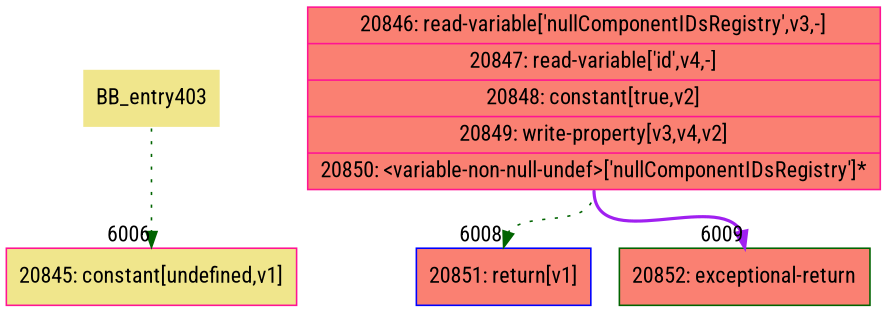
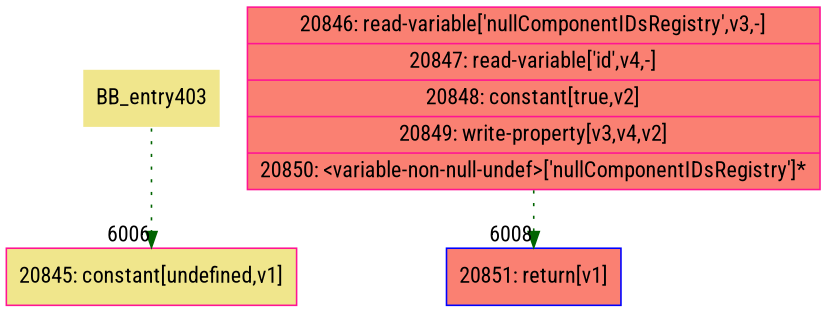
(745, 277) -> none
